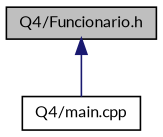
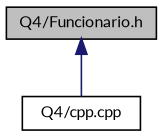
(81, 113) -> (81, 113)
